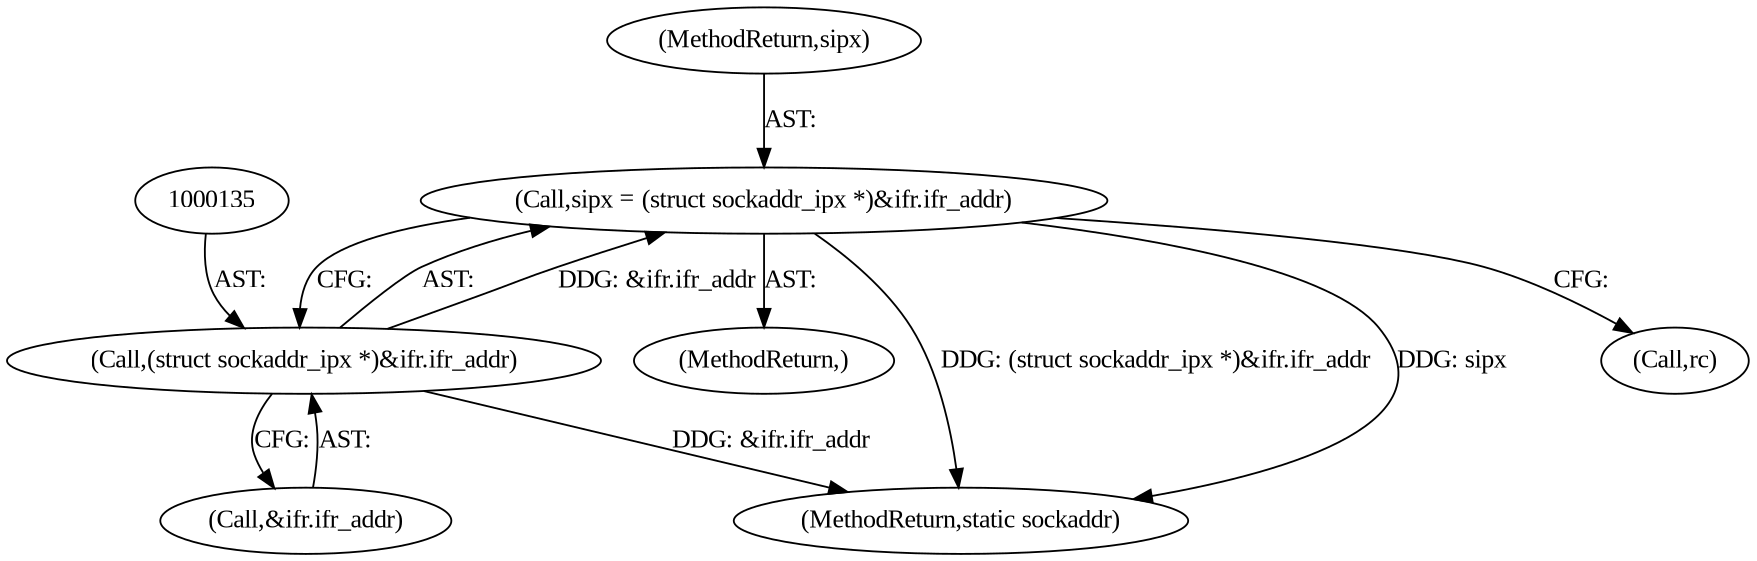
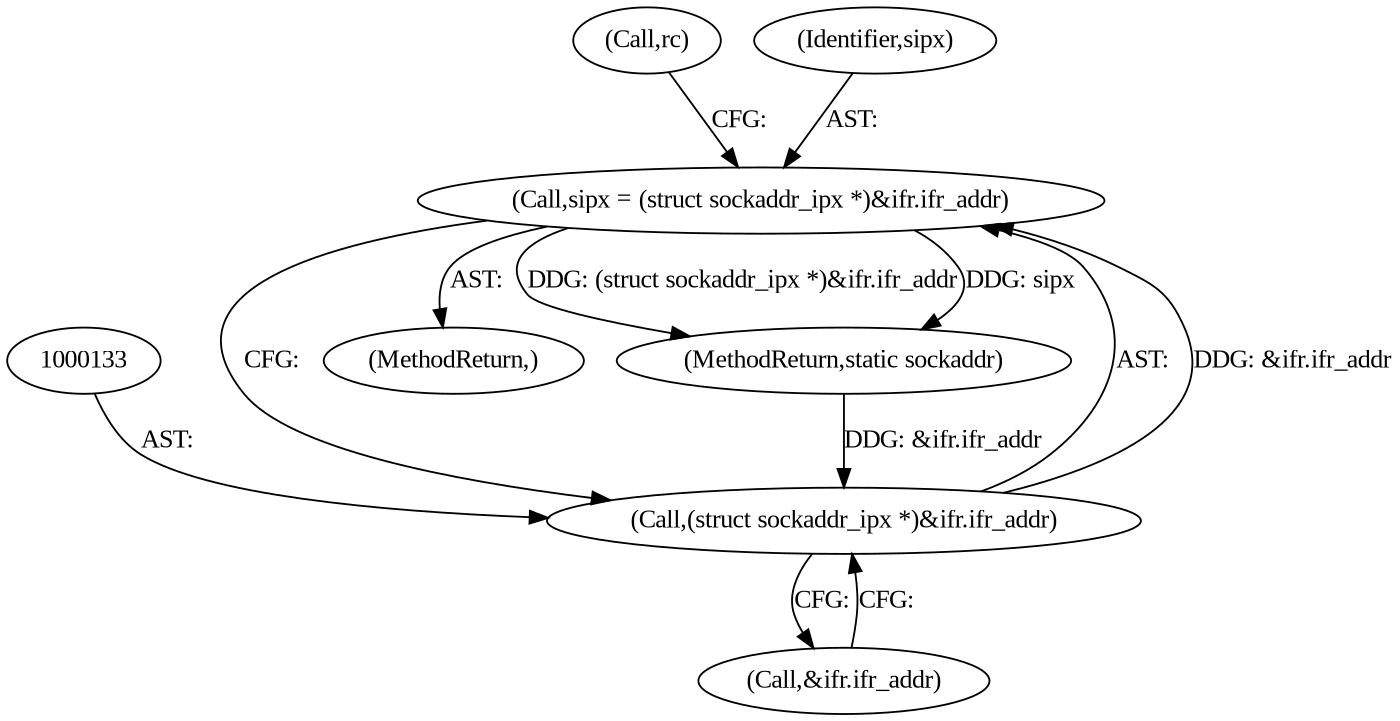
(764, 40) -> (875, 40)
(212, 201) -> (84, 361)
(1343, 243) -> (698, 112)
(626, 439) -> (844, 432)
(349, 441) -> (890, 601)
